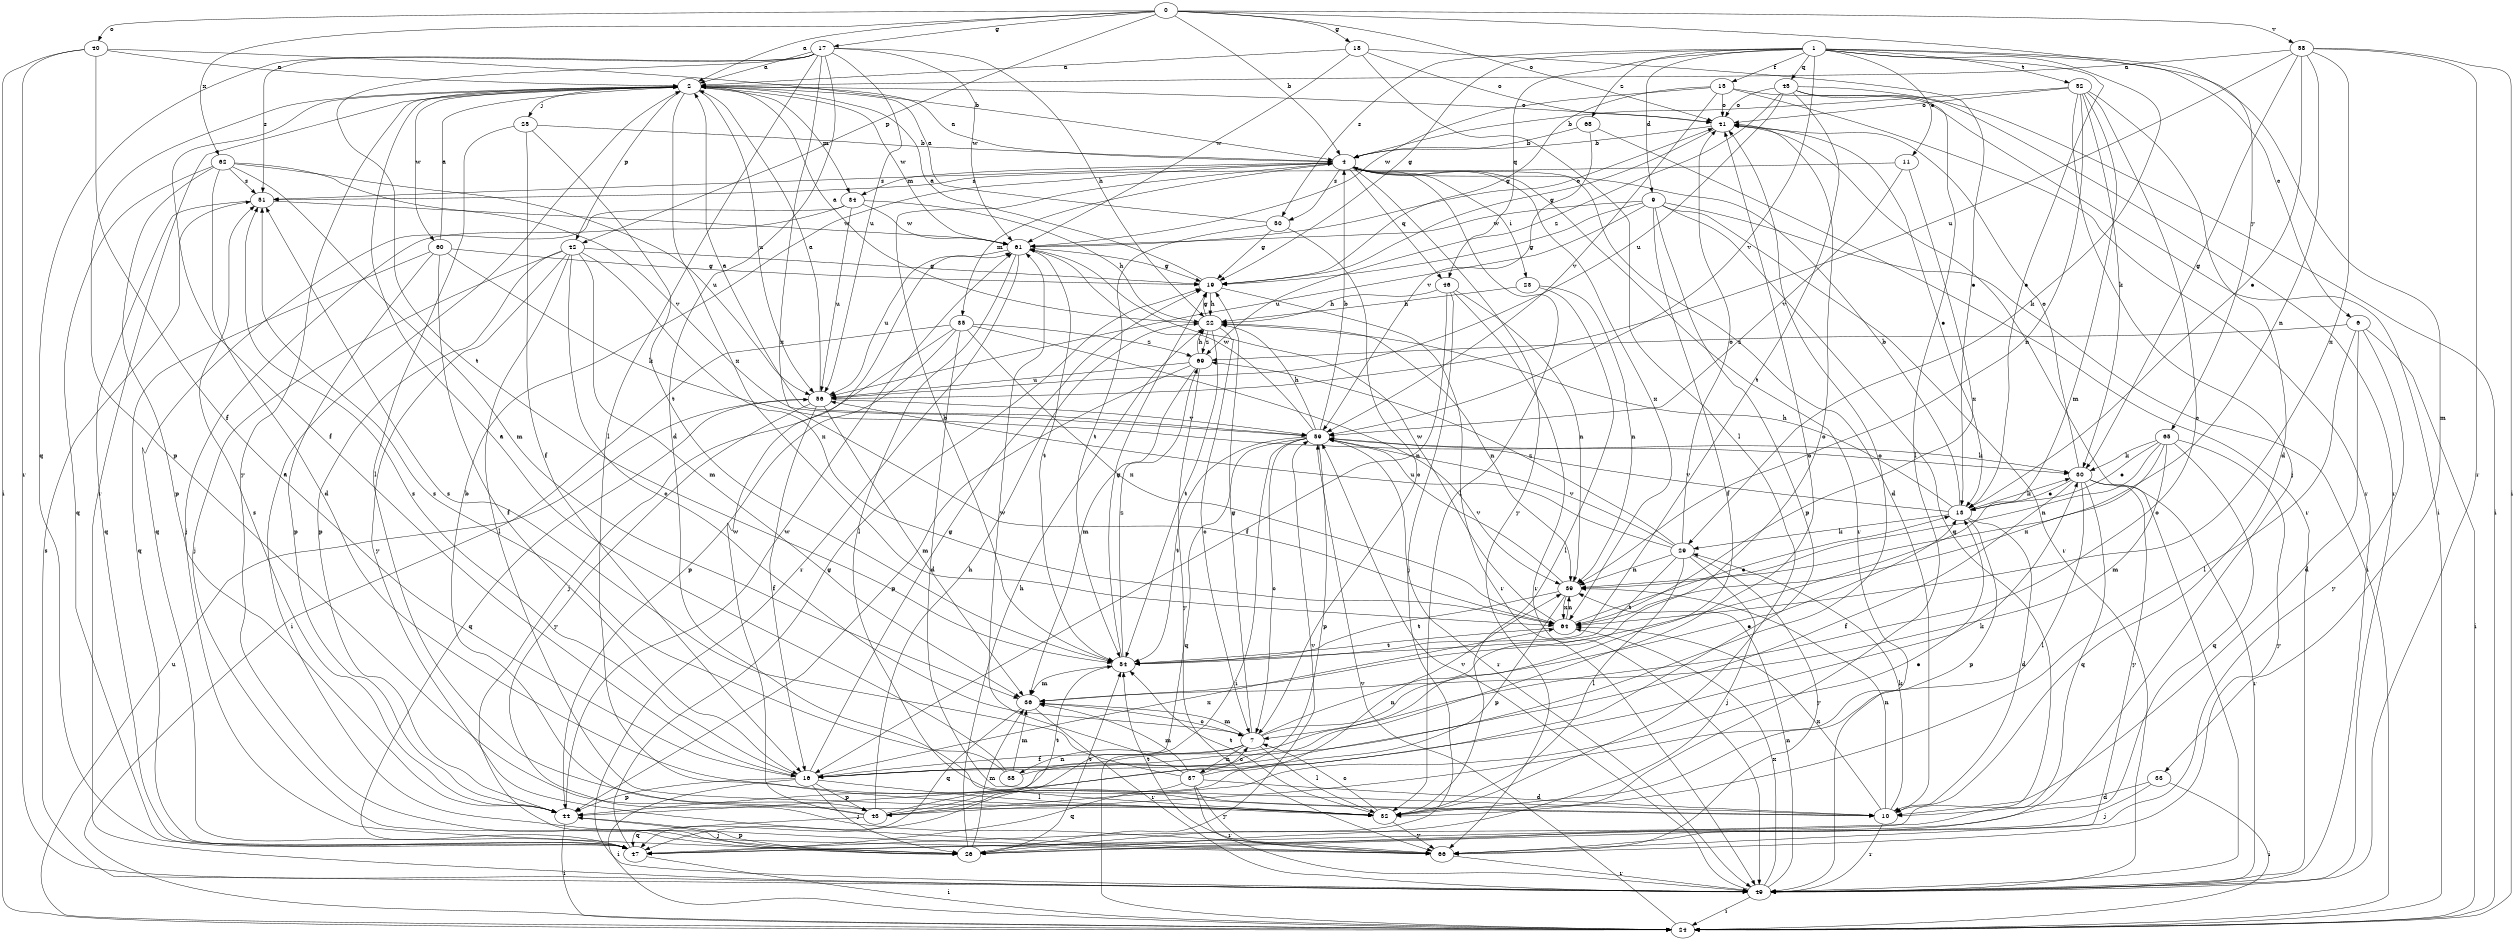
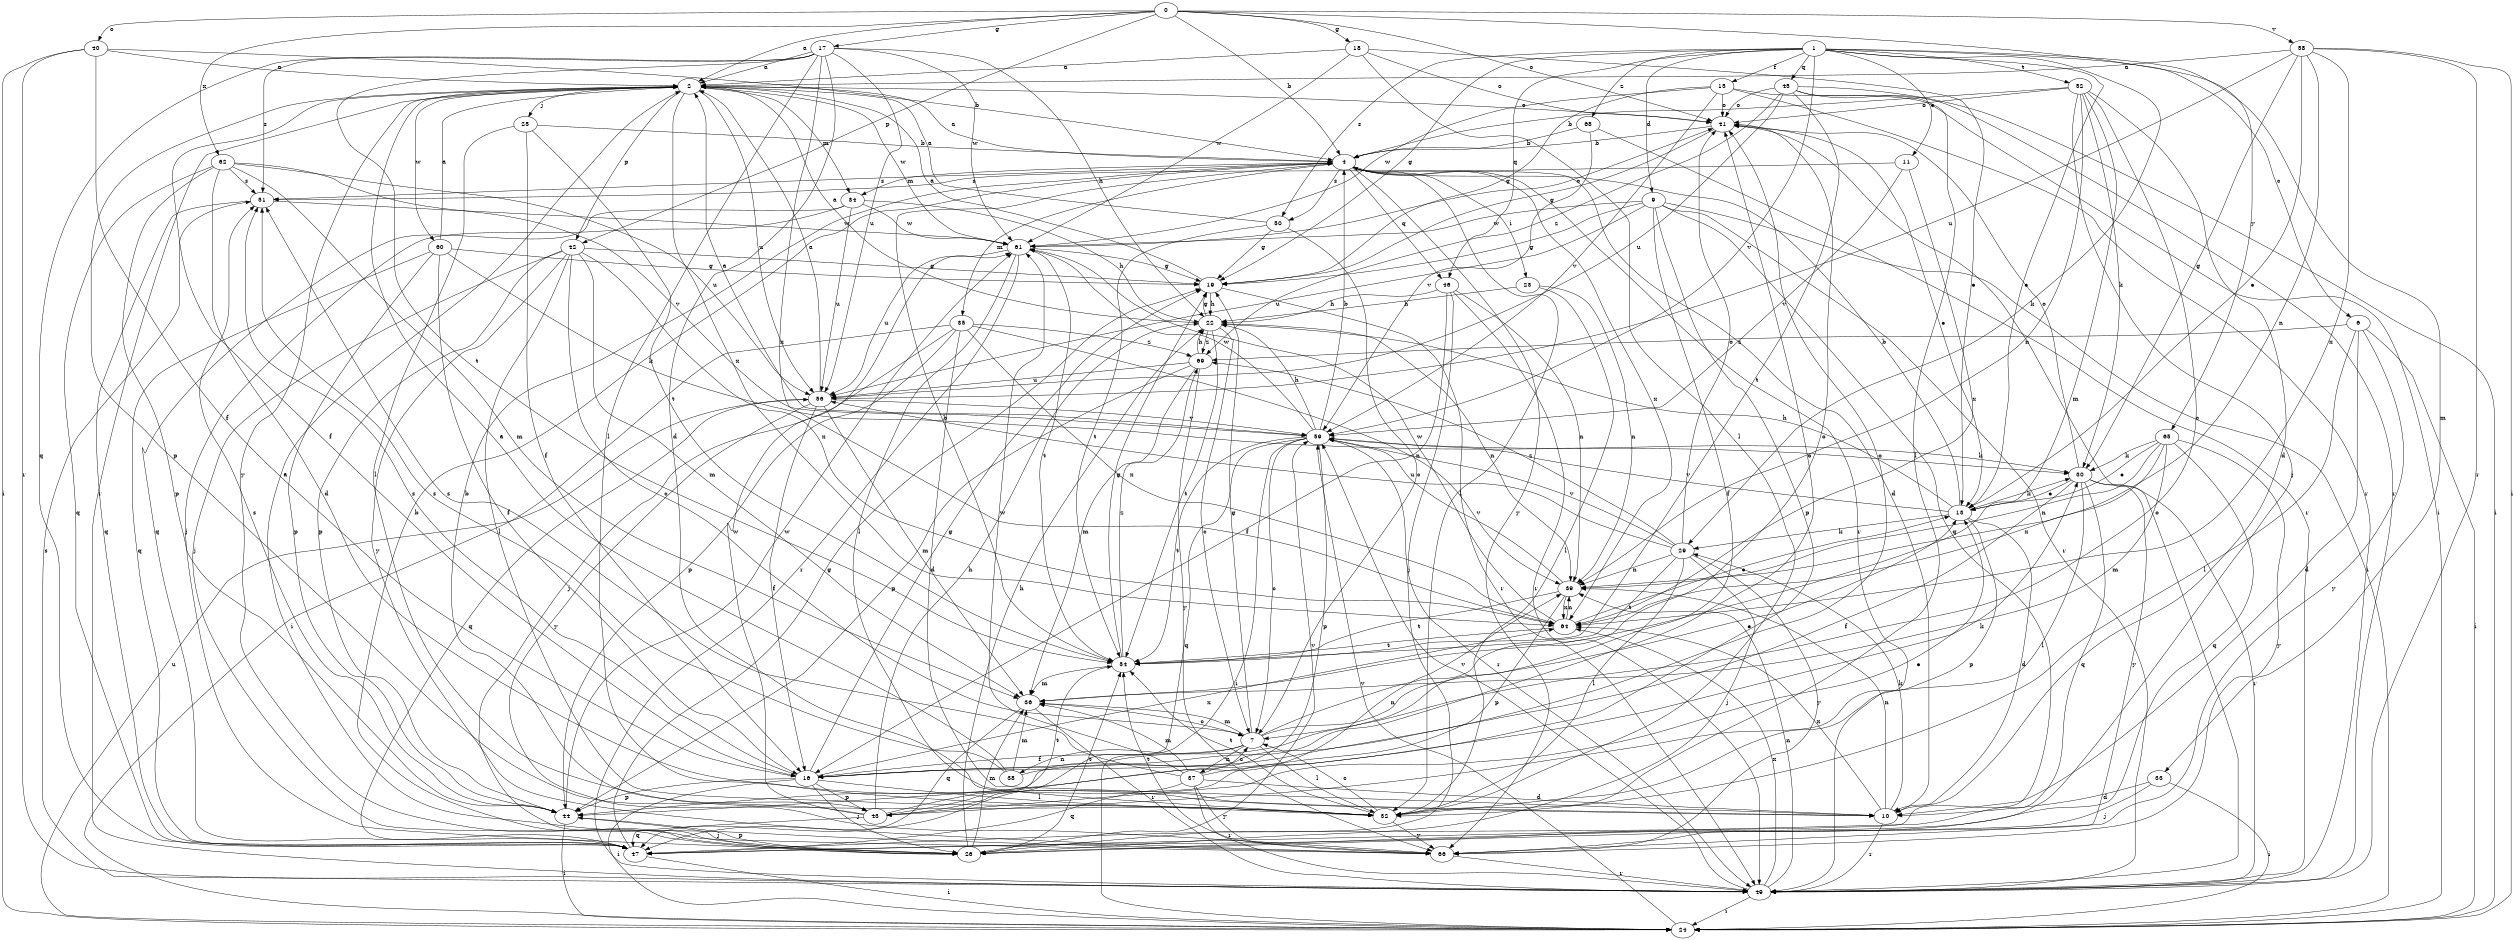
none -> (470, 463)
